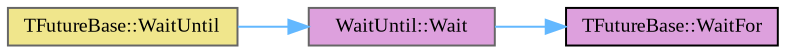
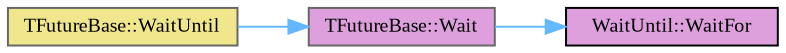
(402, 27) -> (402, 27)
(672, 27) -> (672, 27)
